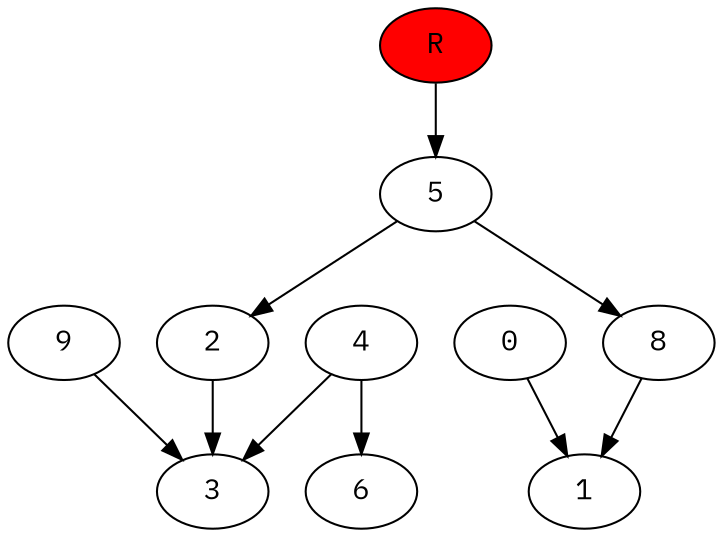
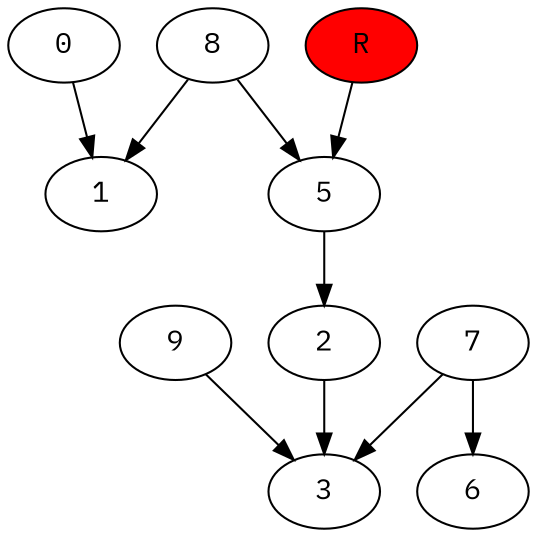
(539, 263) -> (262, 111)
(361, 343) -> (473, 343)
